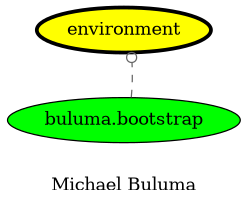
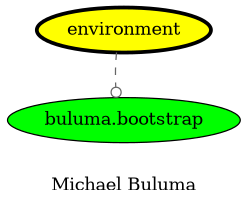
(132, 80) -> (116, 70)
